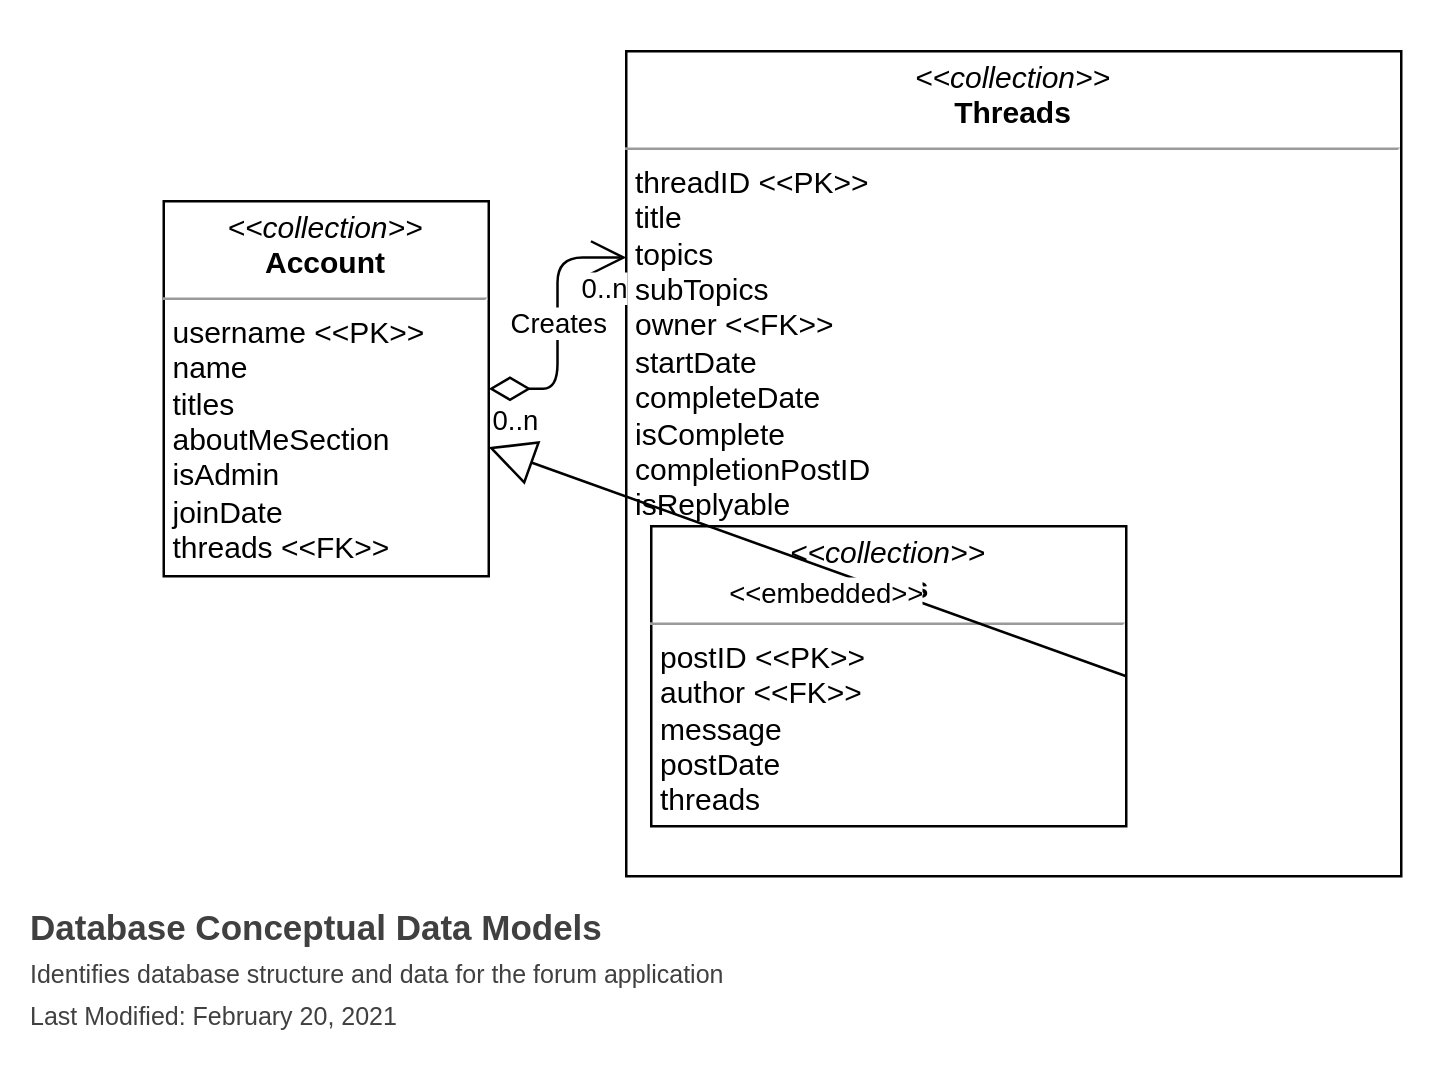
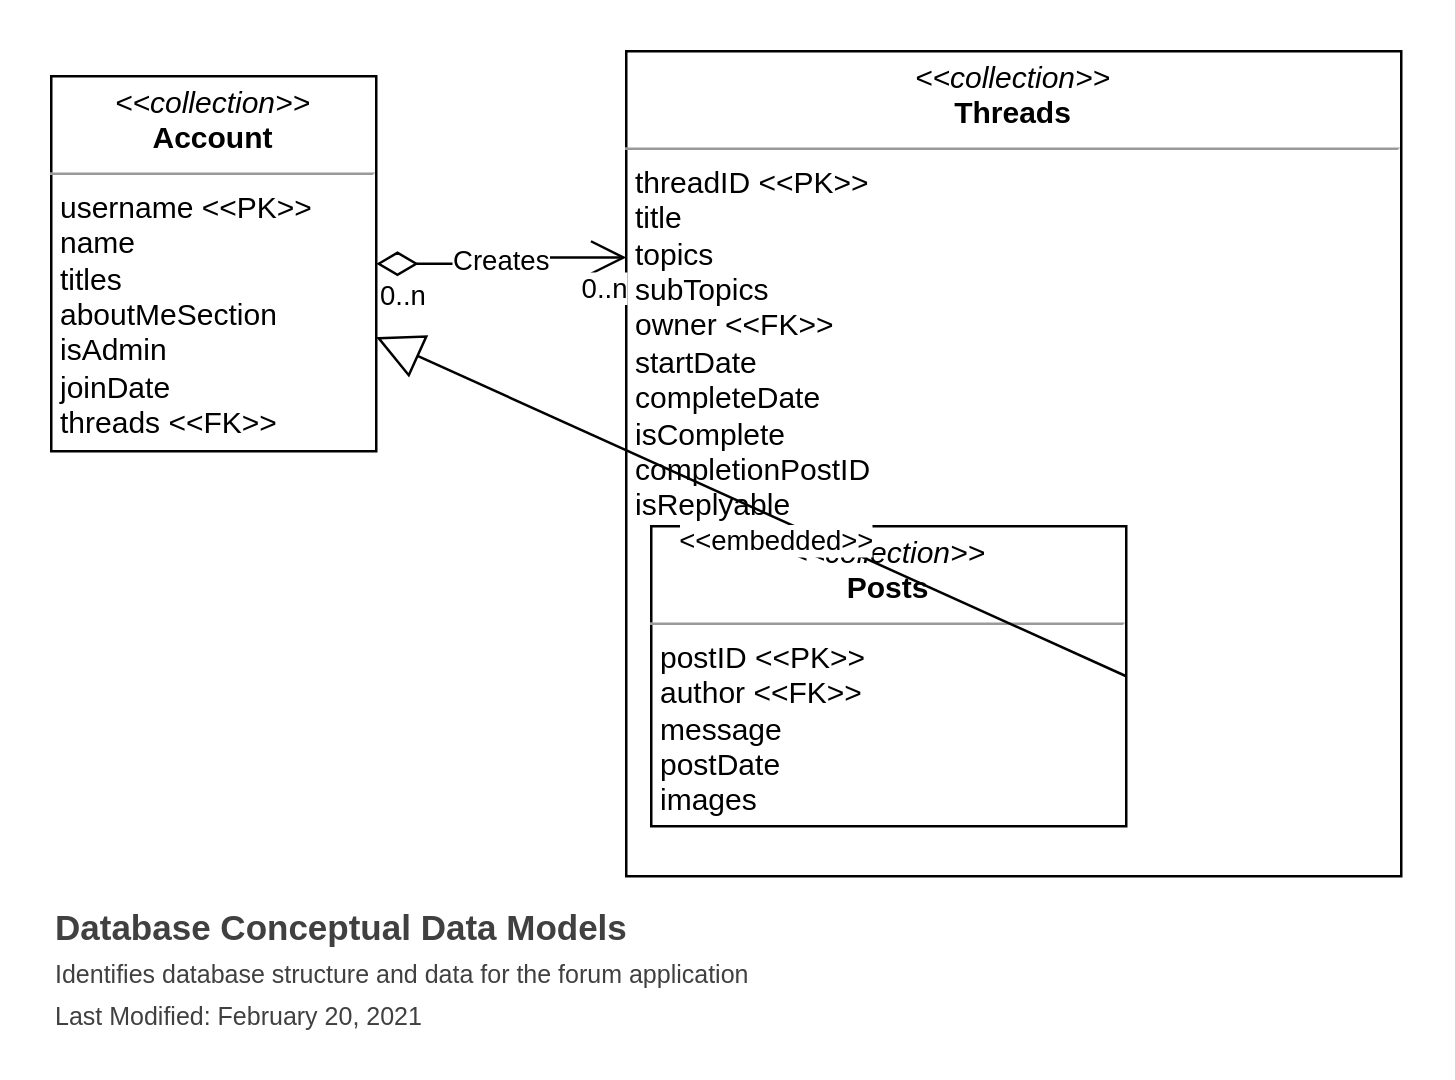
(326, 389) -> (214, 264)
(757, 652) -> (757, 652)
(389, 964) -> (414, 964)
